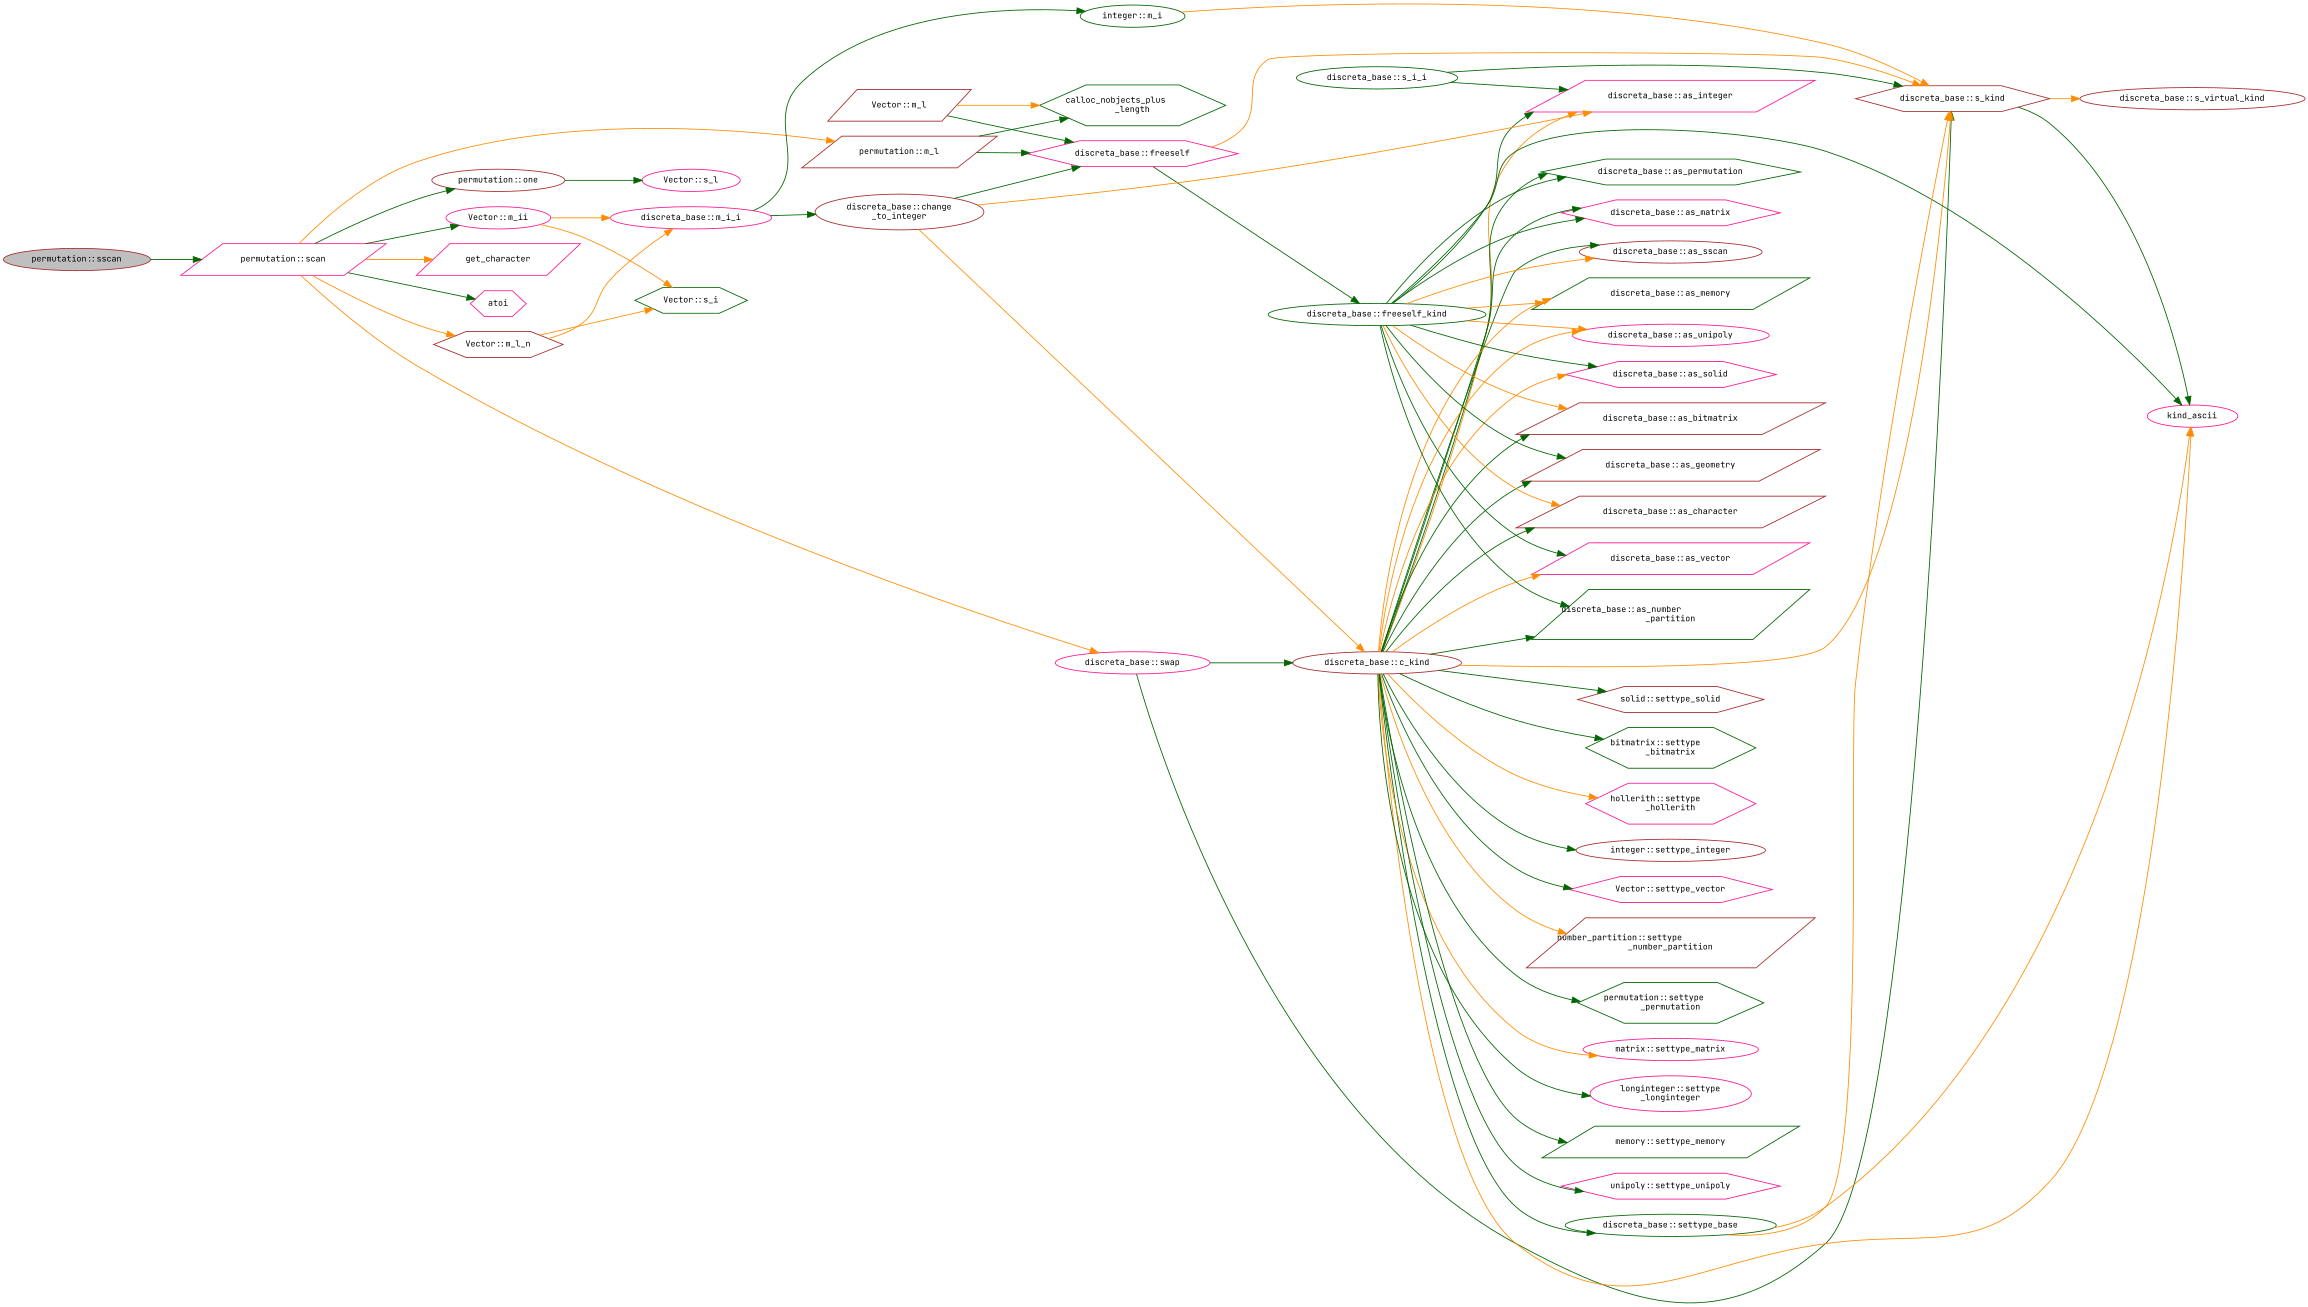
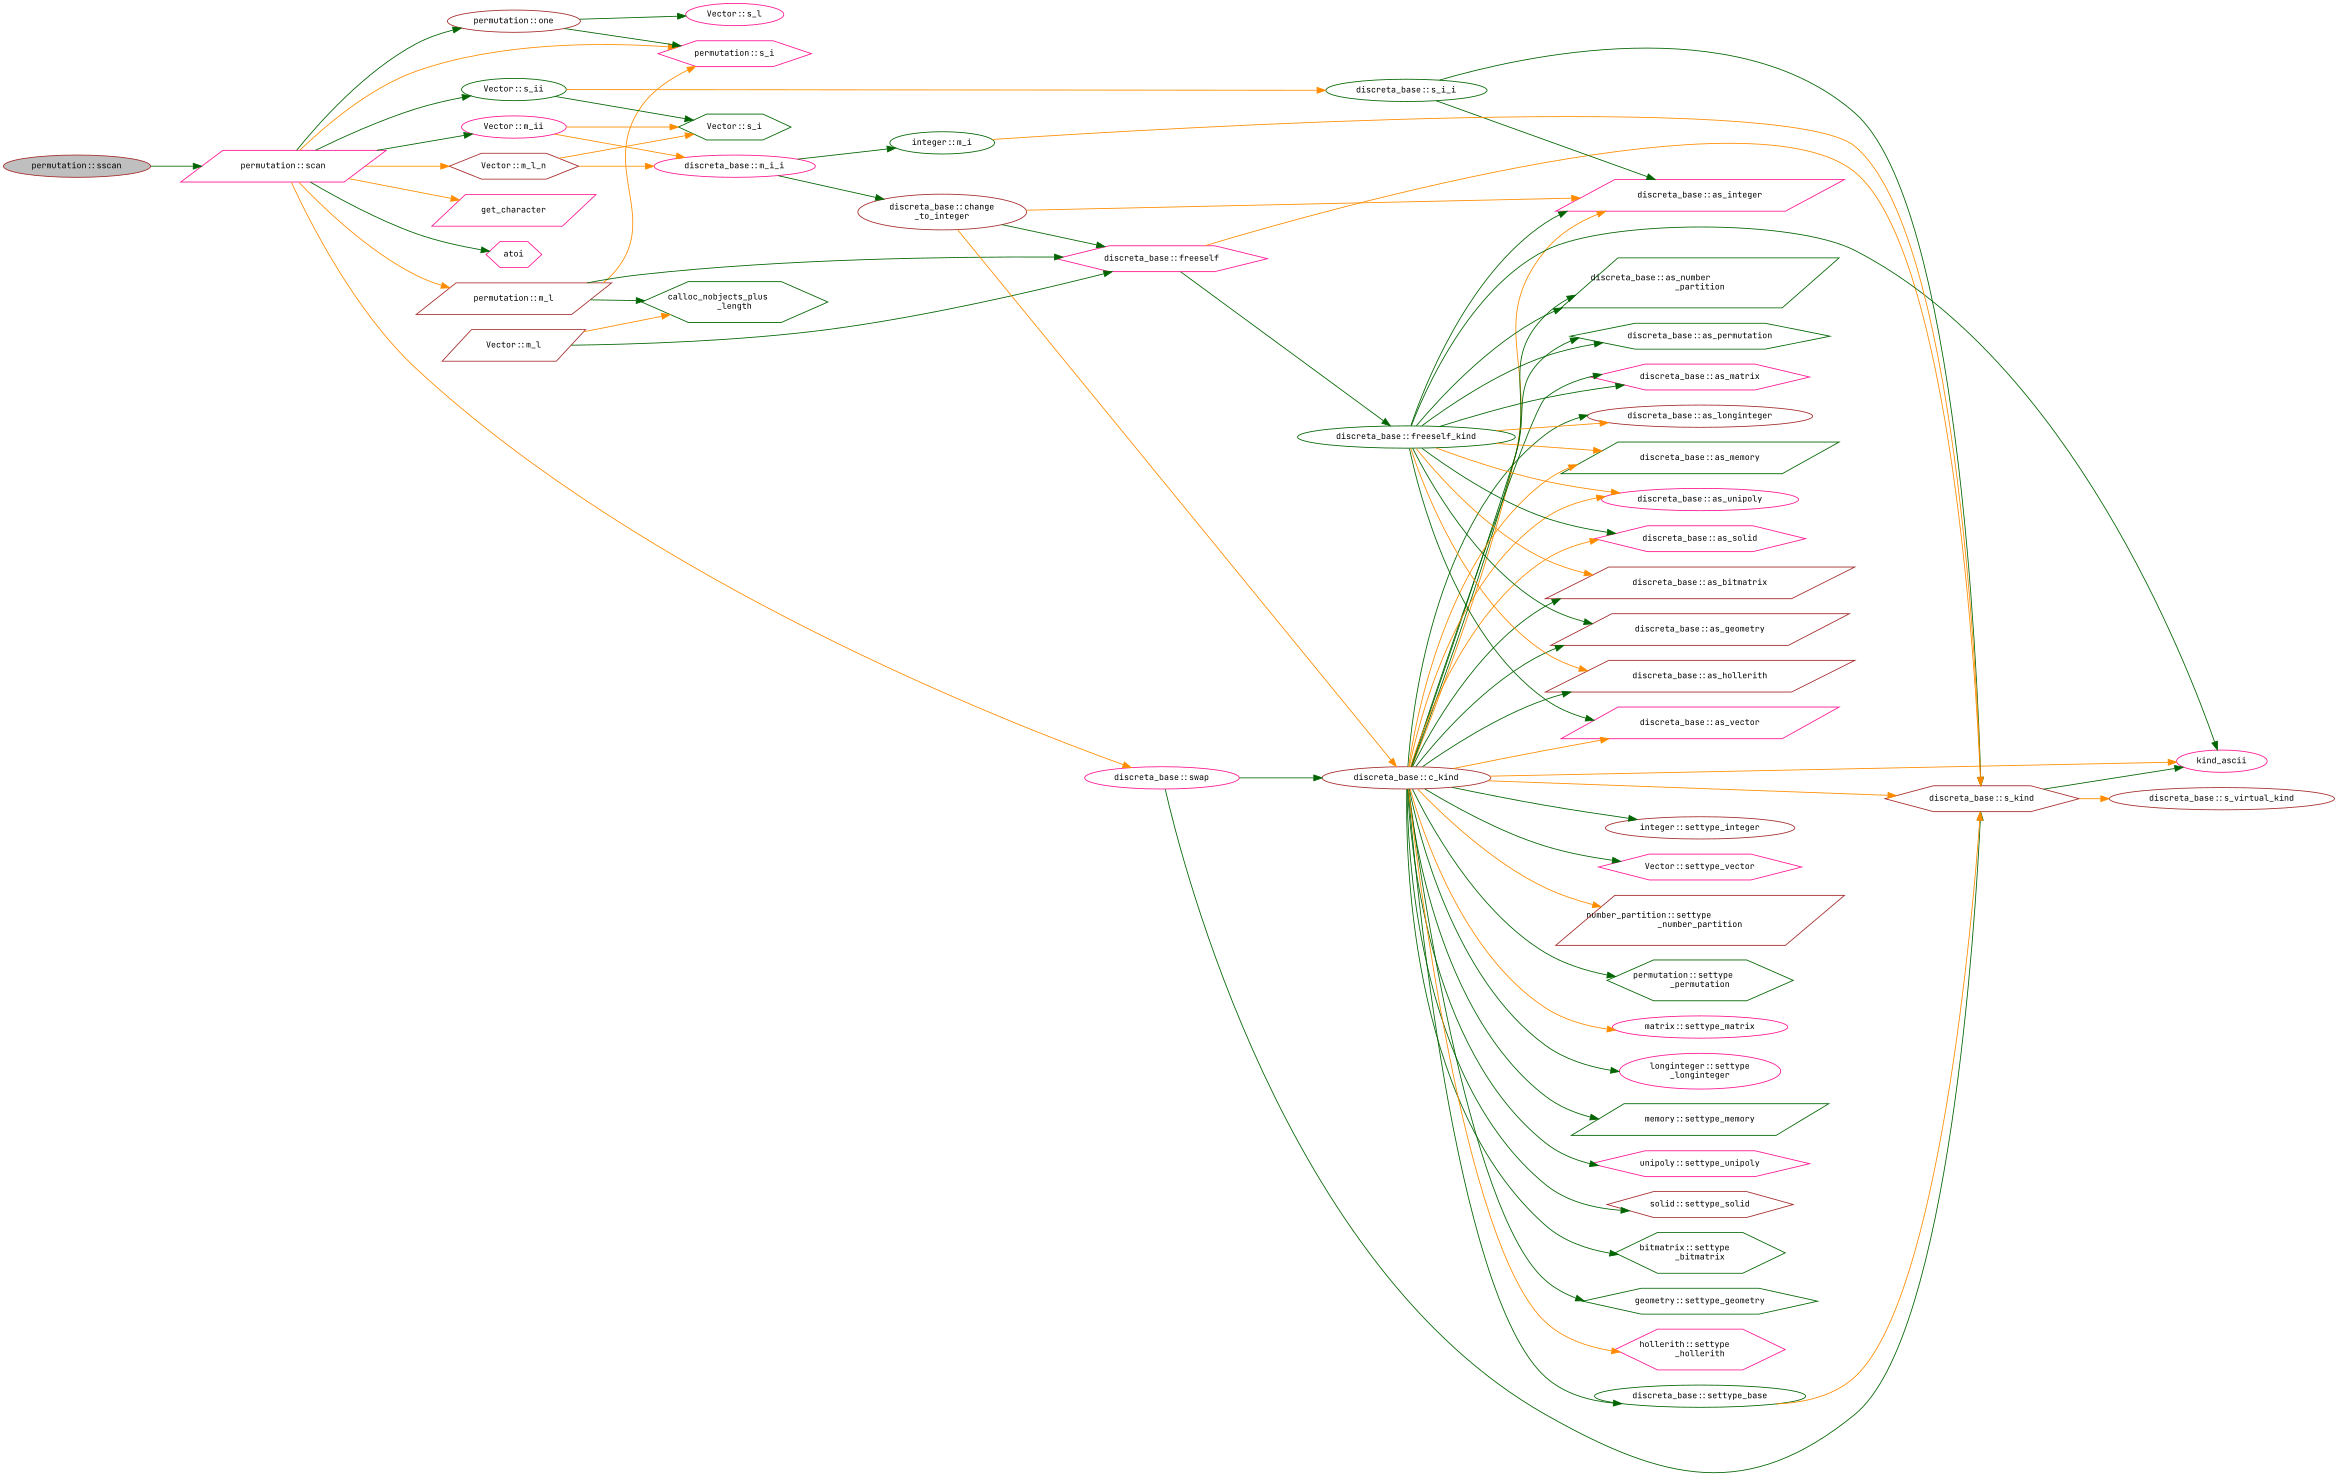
none -> (735, 54)
none -> (514, 90)
(1671, 252) -> (1700, 416)
(1671, 512) -> (1700, 676)
(2067, 883) -> none
none -> (1700, 1301)
